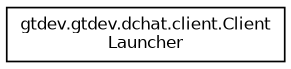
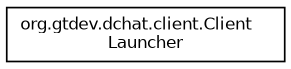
(146, 35) -> (146, 35)
